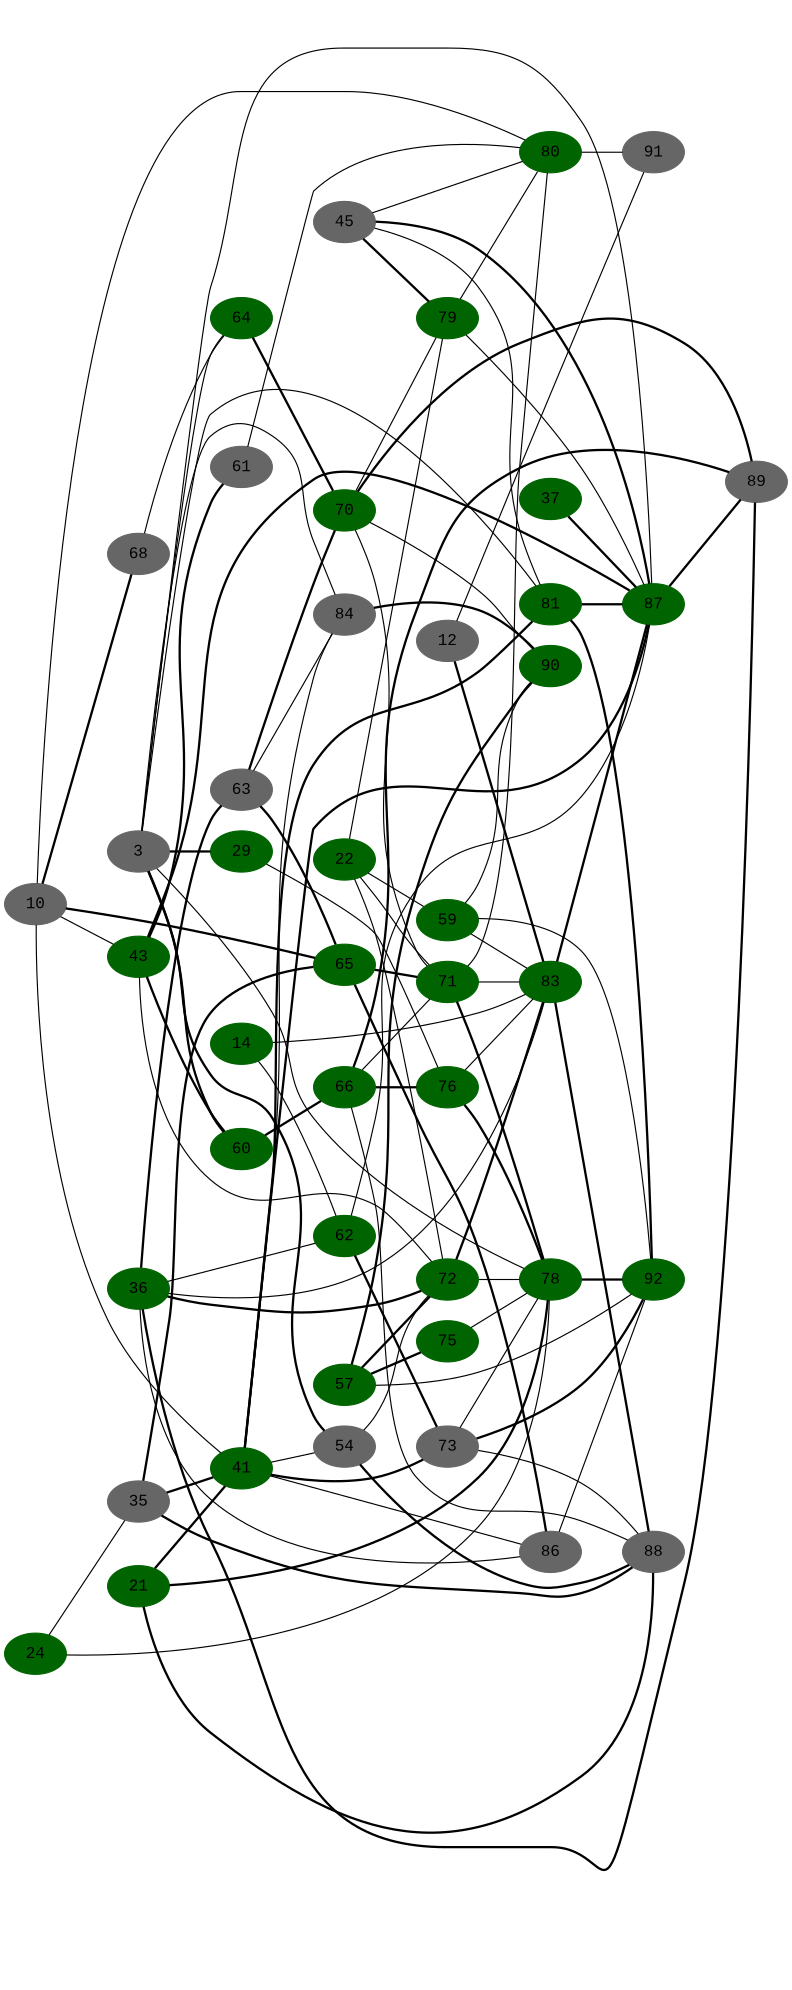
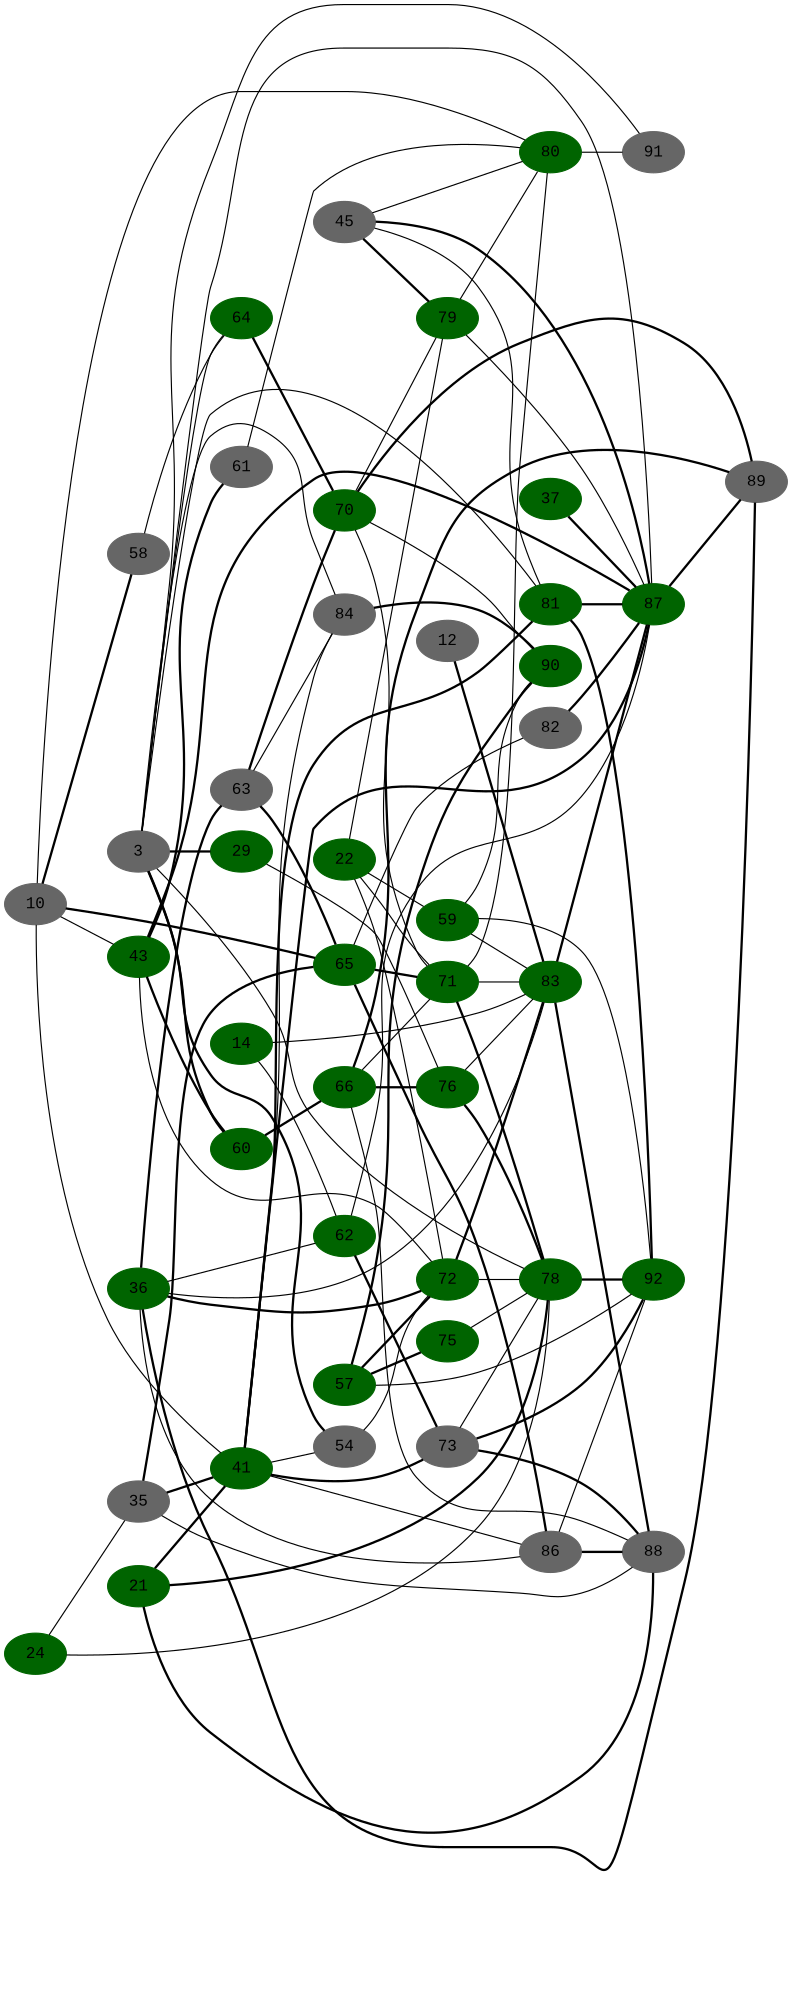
(550, 396) -> (194, 213)
(138, 554) -> (138, 554)
none -> (550, 728)
(567, 1476) -> (567, 1476)
(487, 1569) -> (602, 1552)
(382, 1584) -> (382, 1584)
